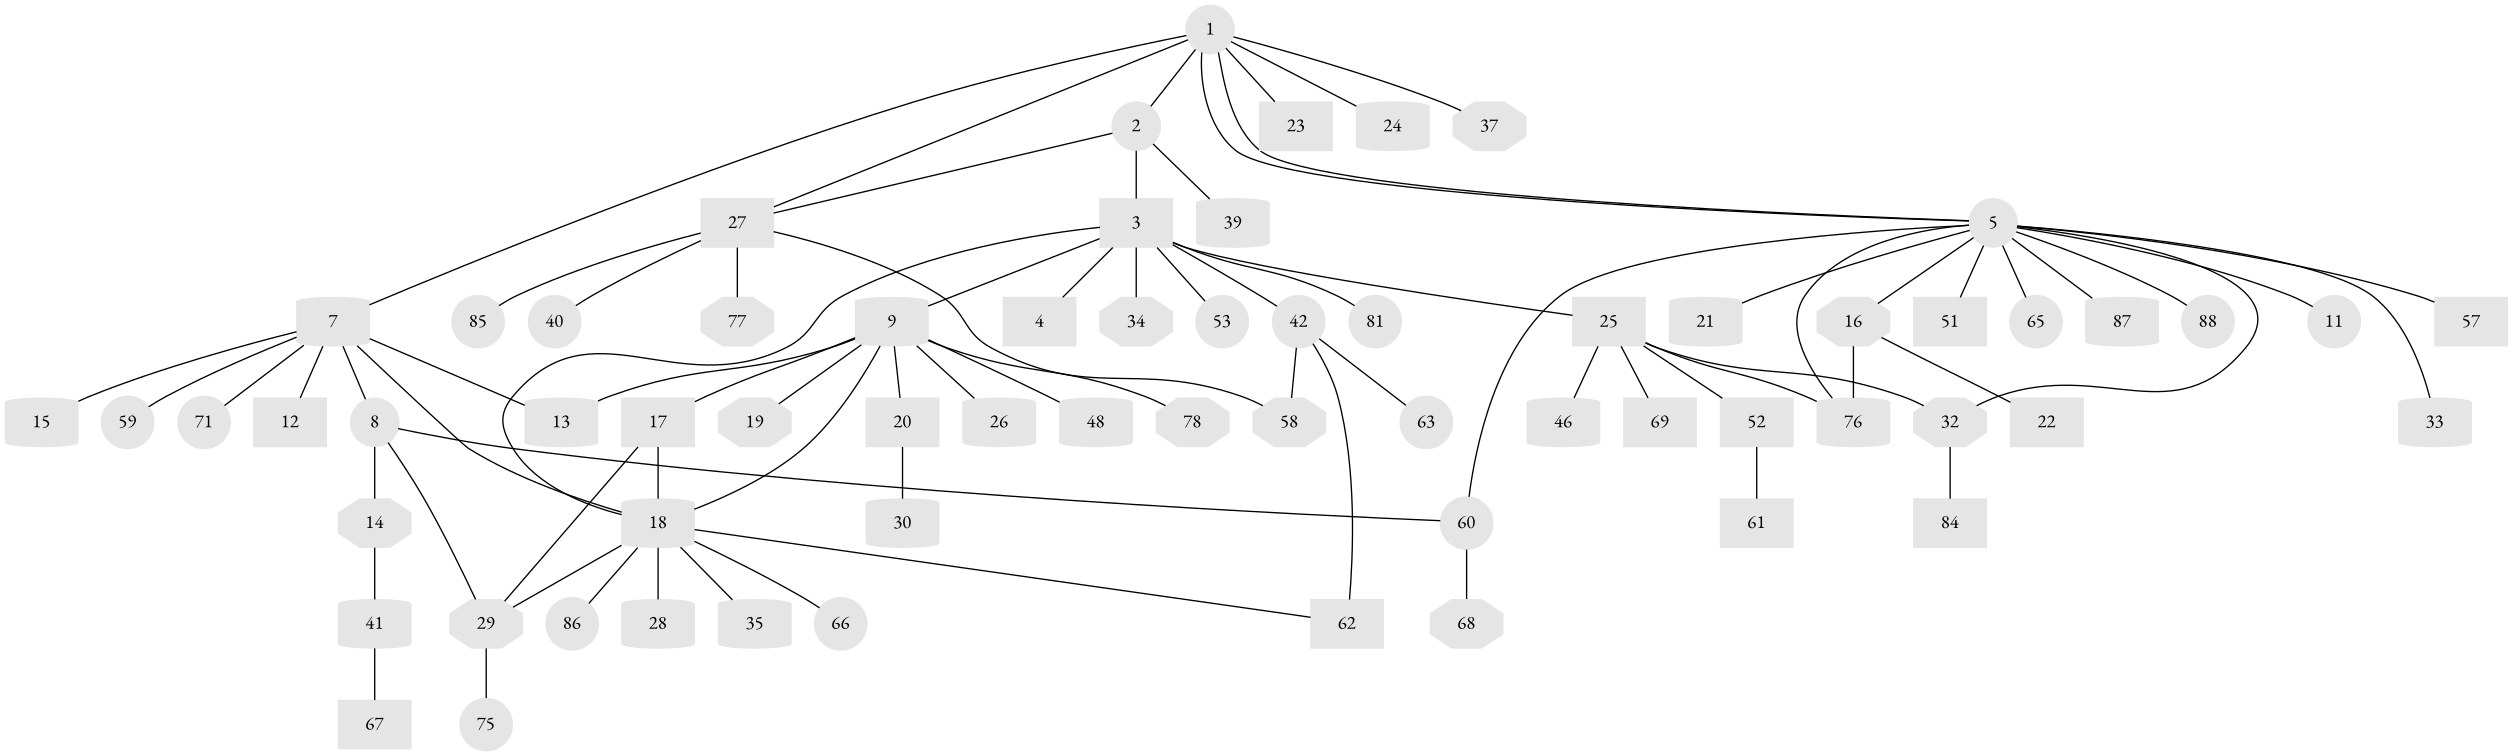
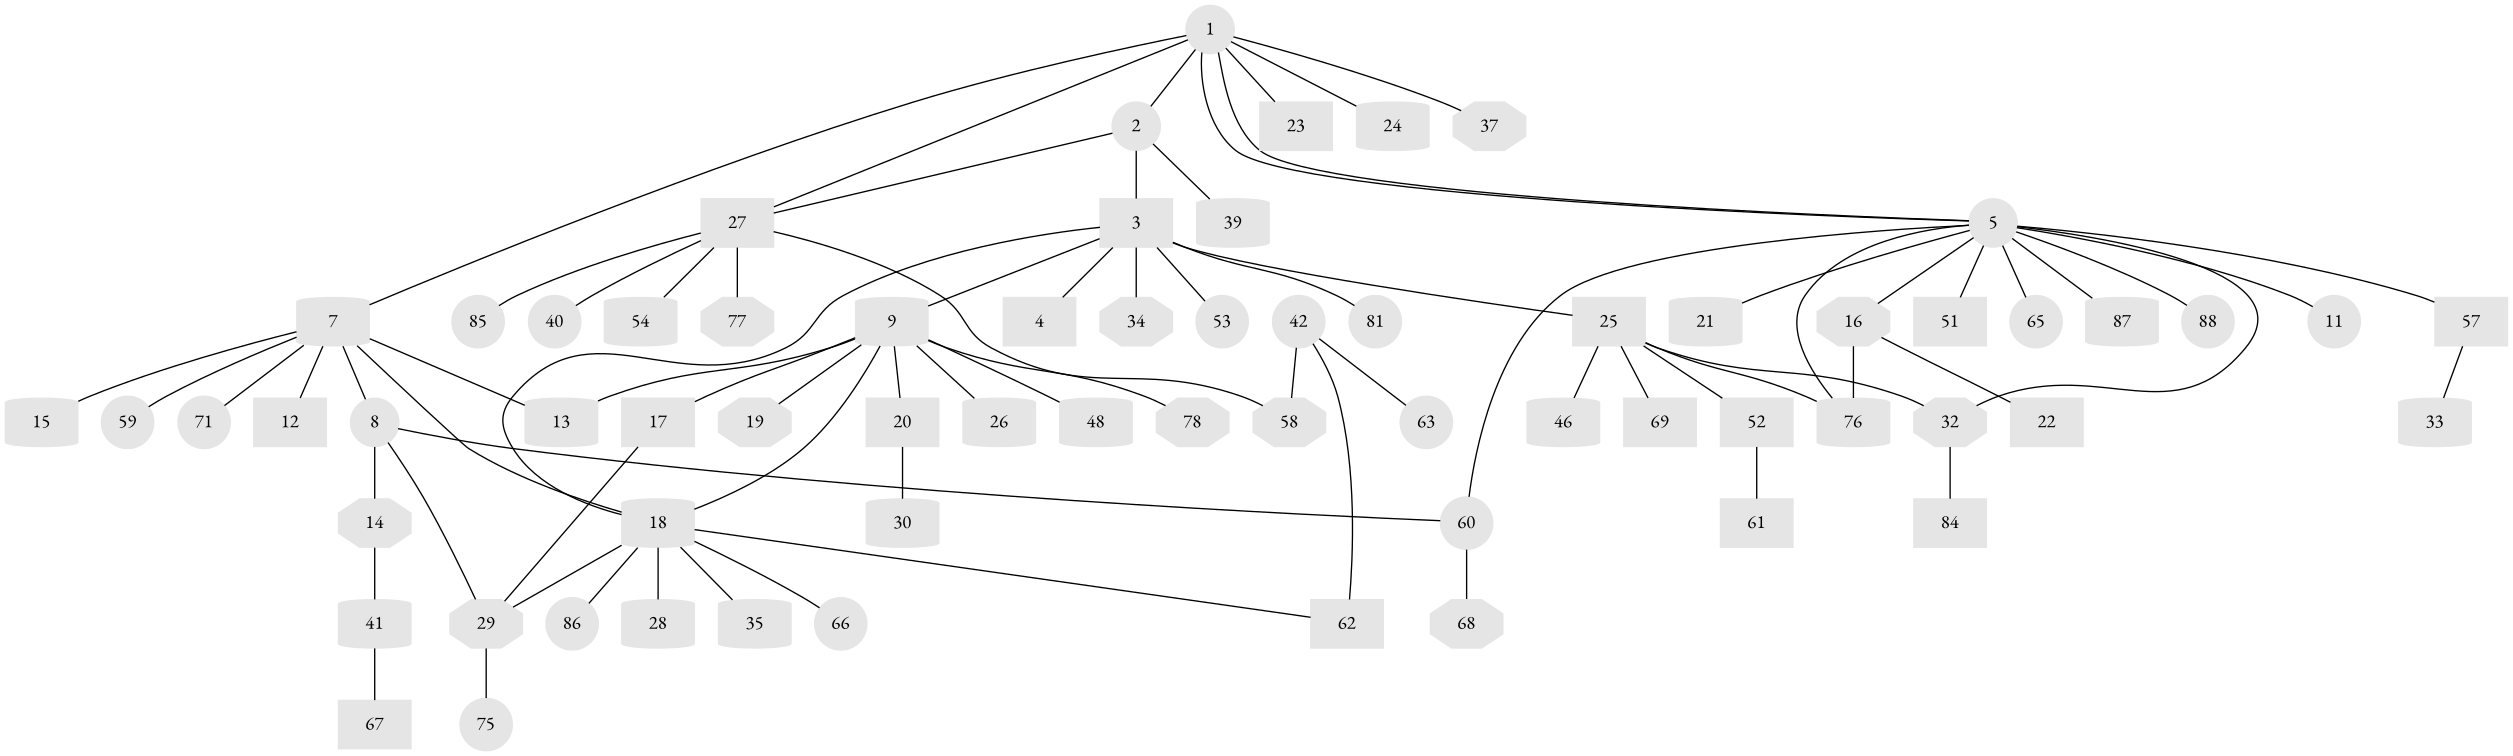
(1225, 275) -> none
(2360, 289) -> (2453, 372)
none -> (641, 322)
(658, 474) -> none
